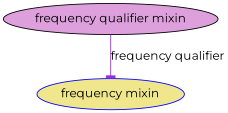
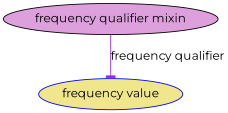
(111, 94) -> (111, 94)
